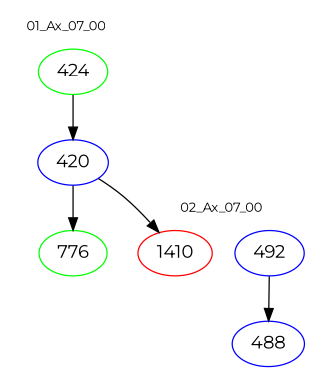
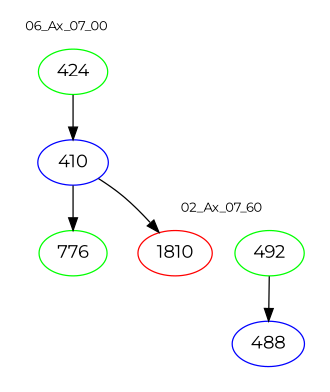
(67, 27) -> (67, 27)
(73, 163) -> (73, 163)
(222, 208) -> (222, 208)
(175, 253) -> (175, 253)
(270, 253) -> (270, 253)
